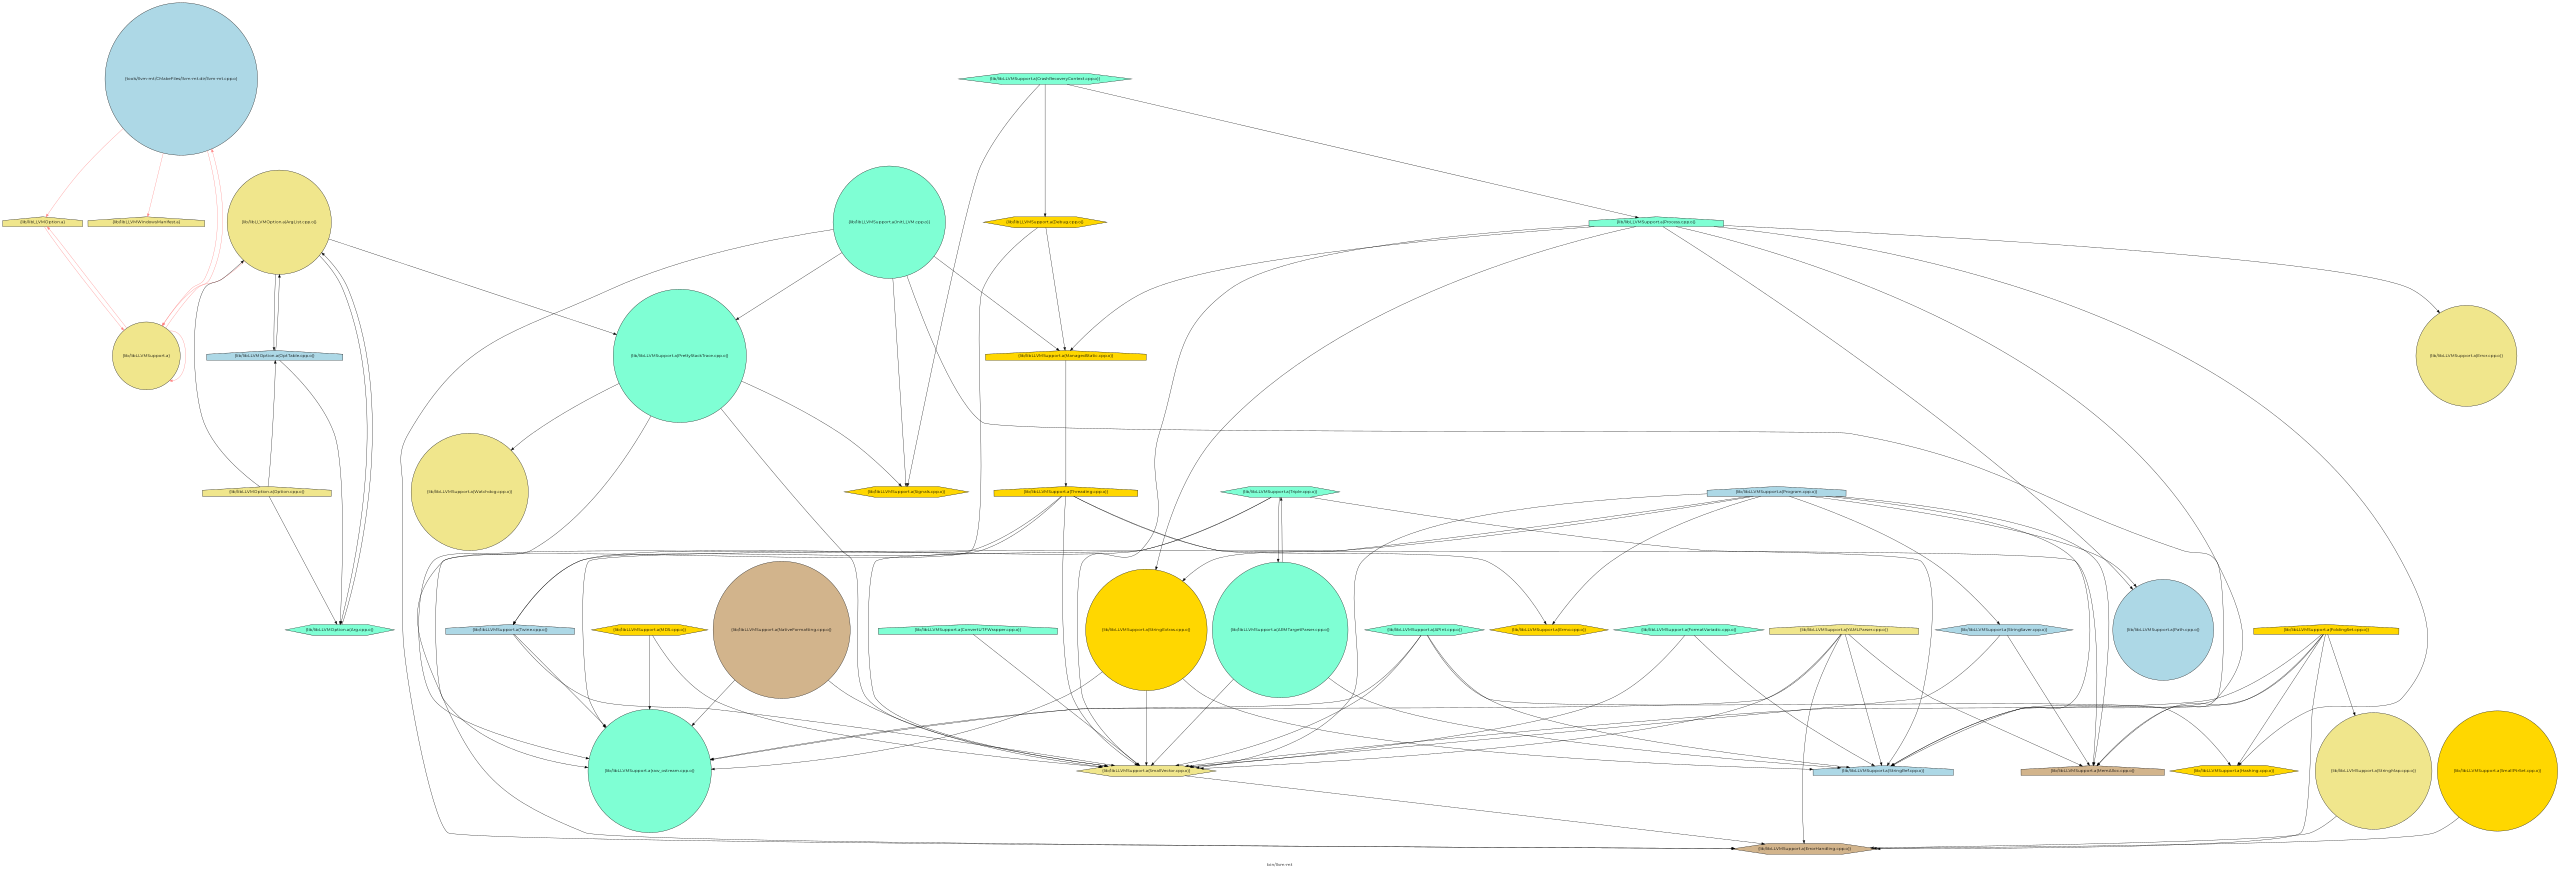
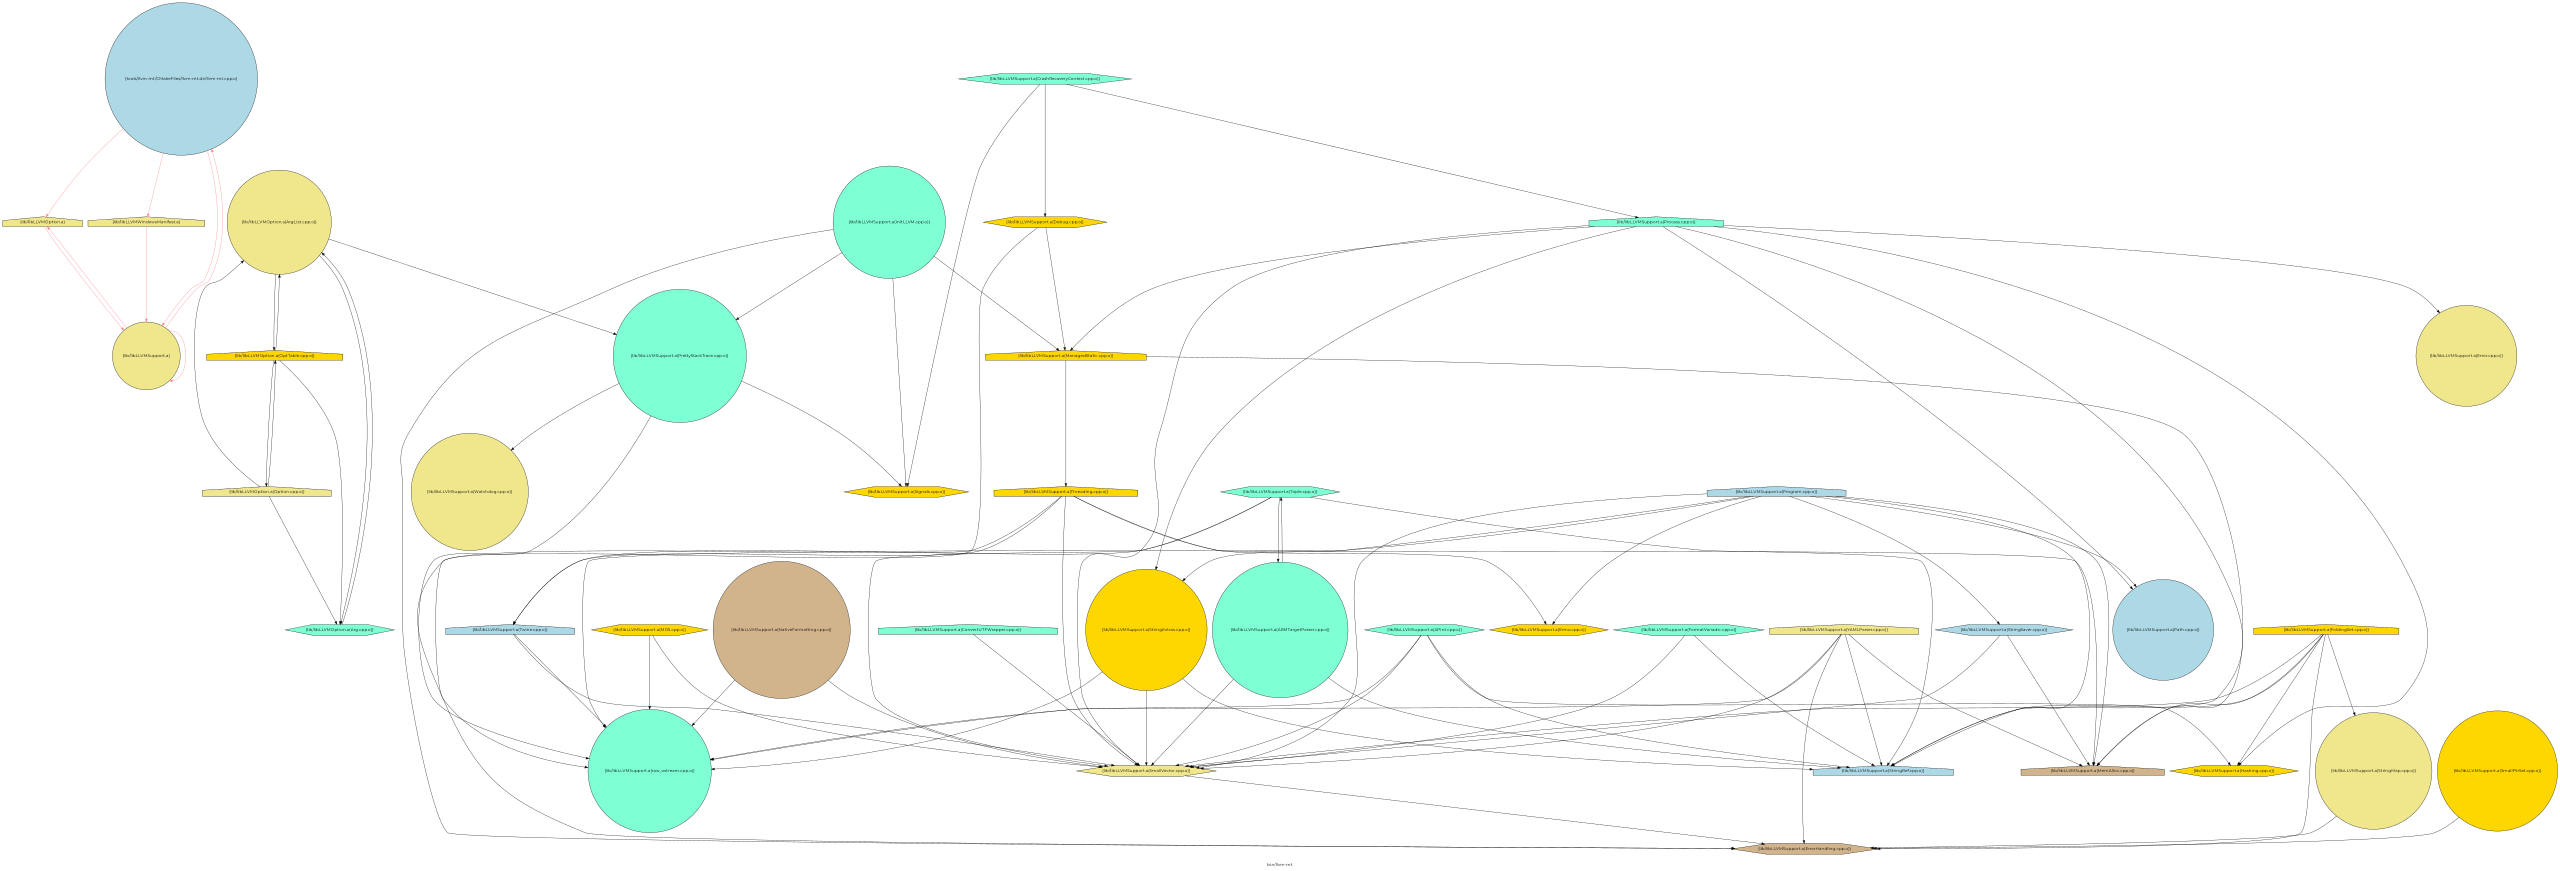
(191, 292) -> (146, 273)
(275, 356) -> (275, 356)
none -> (269, 422)
(1667, 432) -> (1883, 382)
(857, 654) -> none
